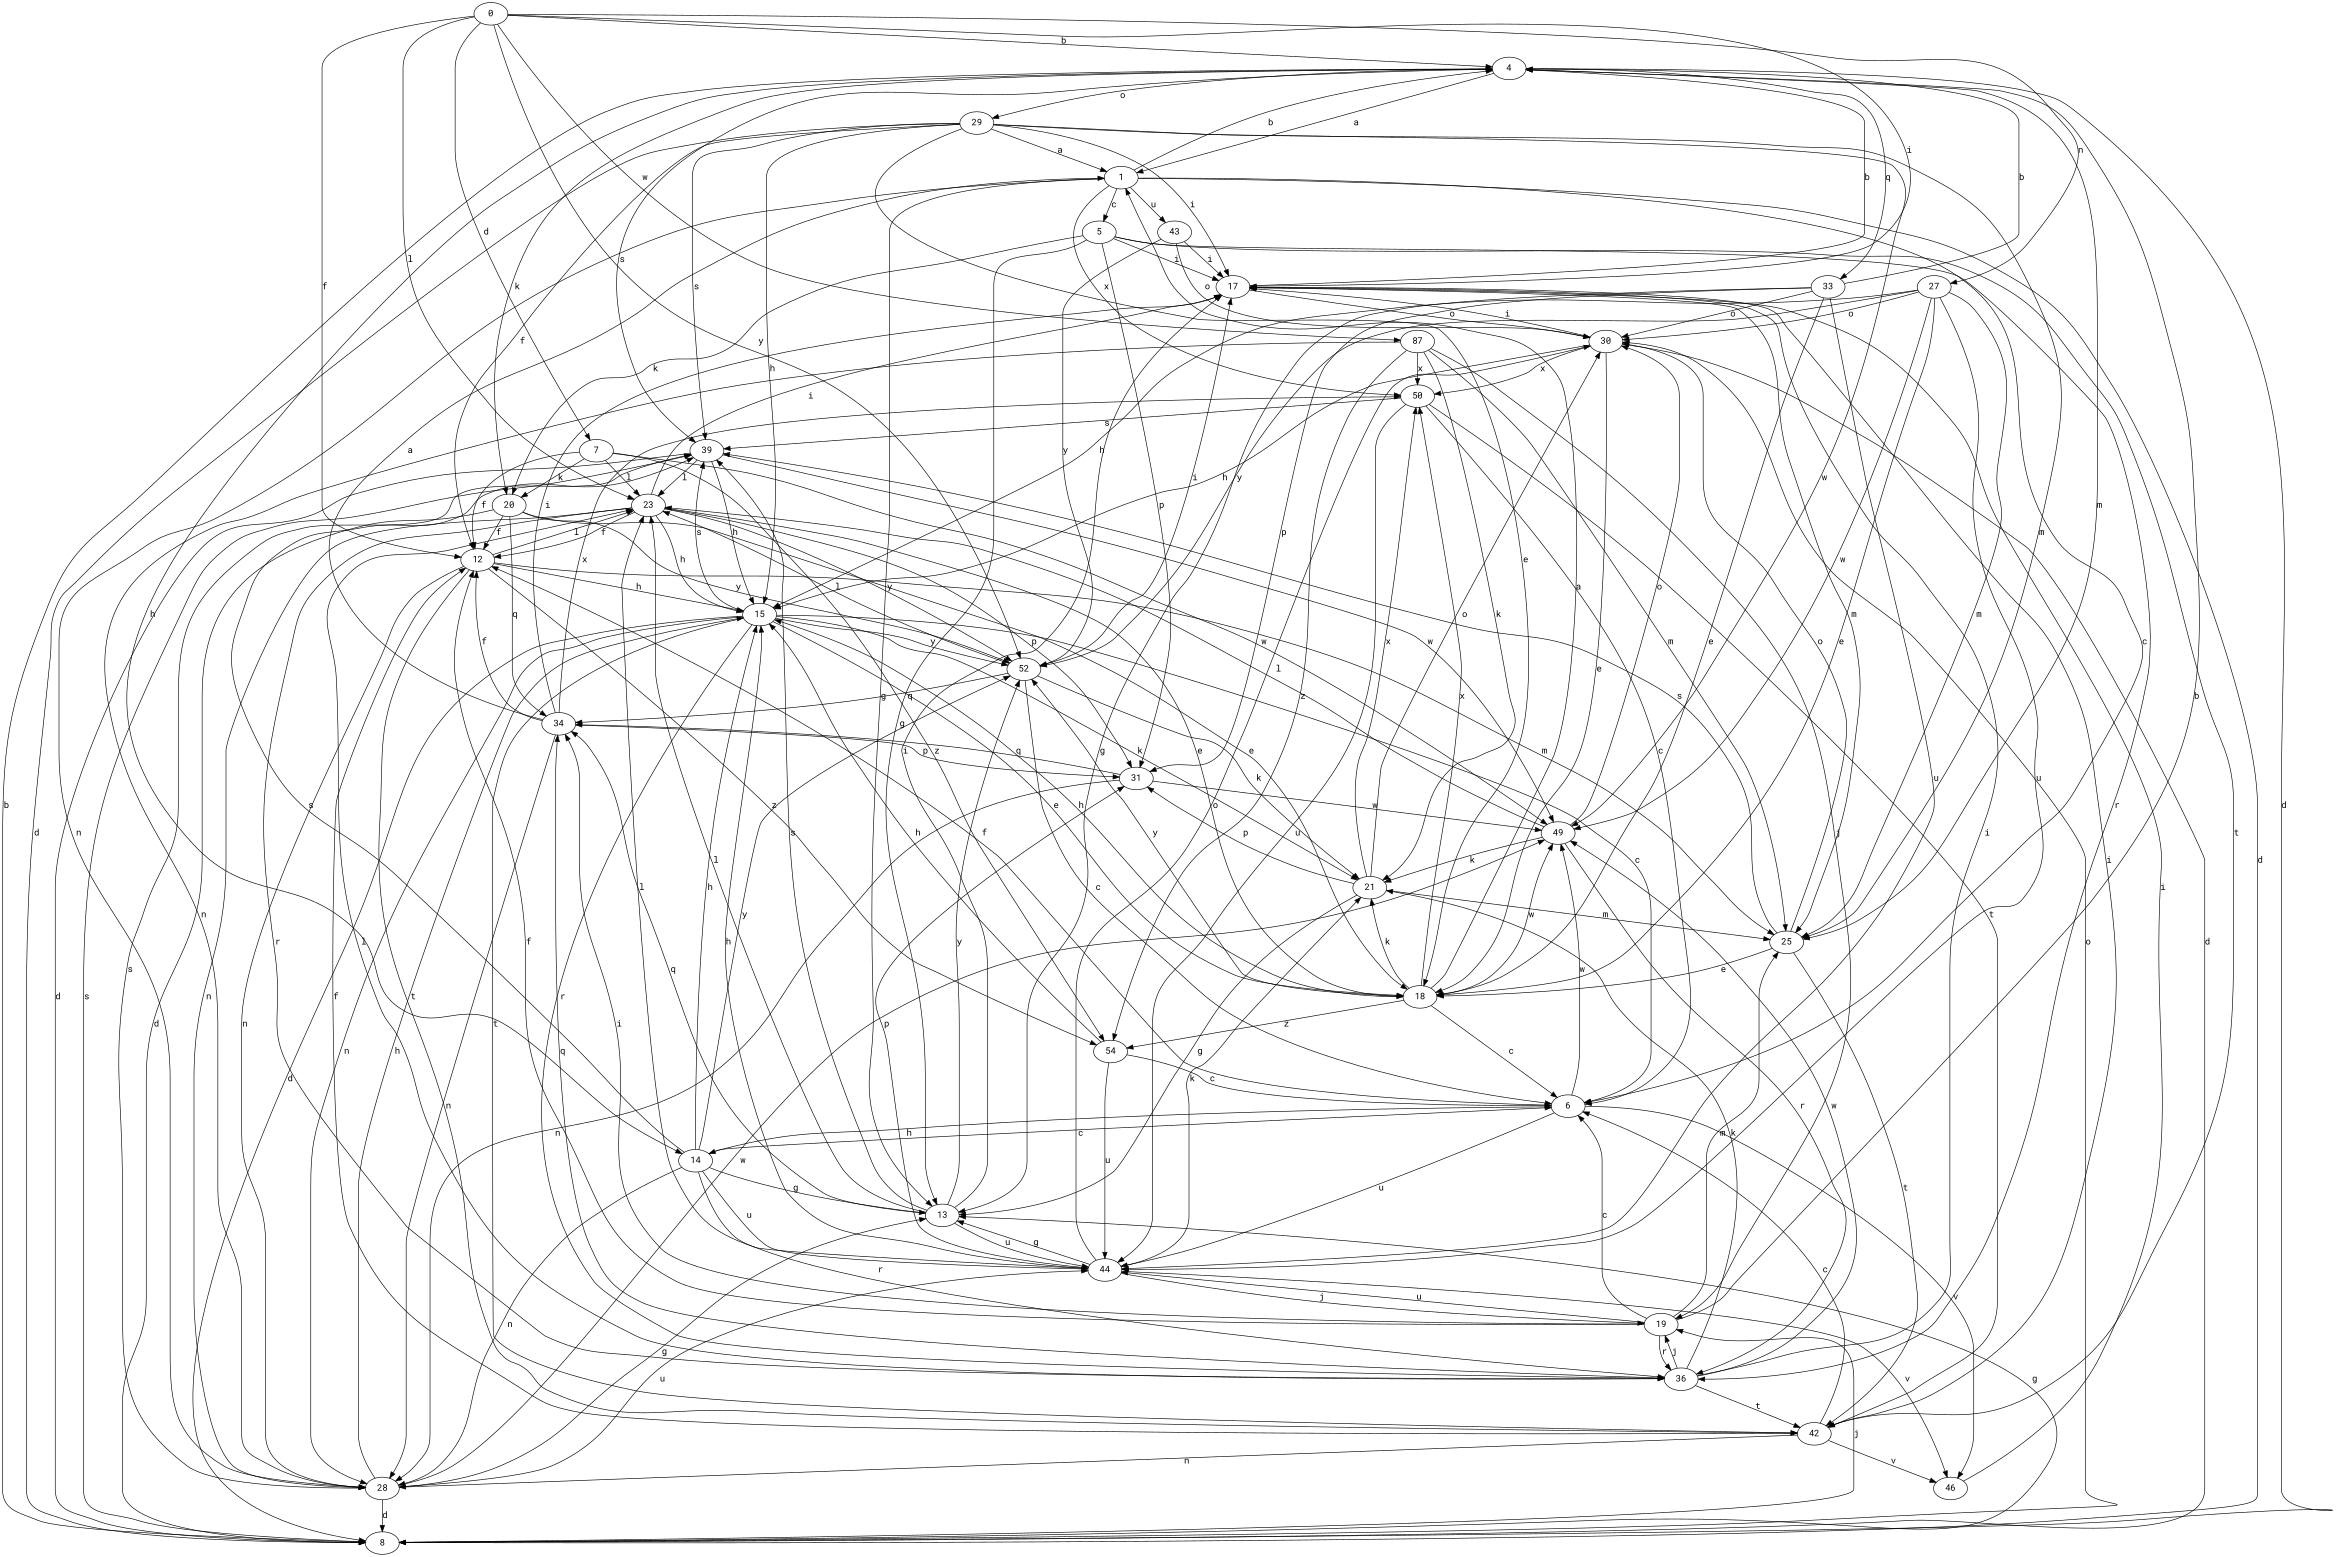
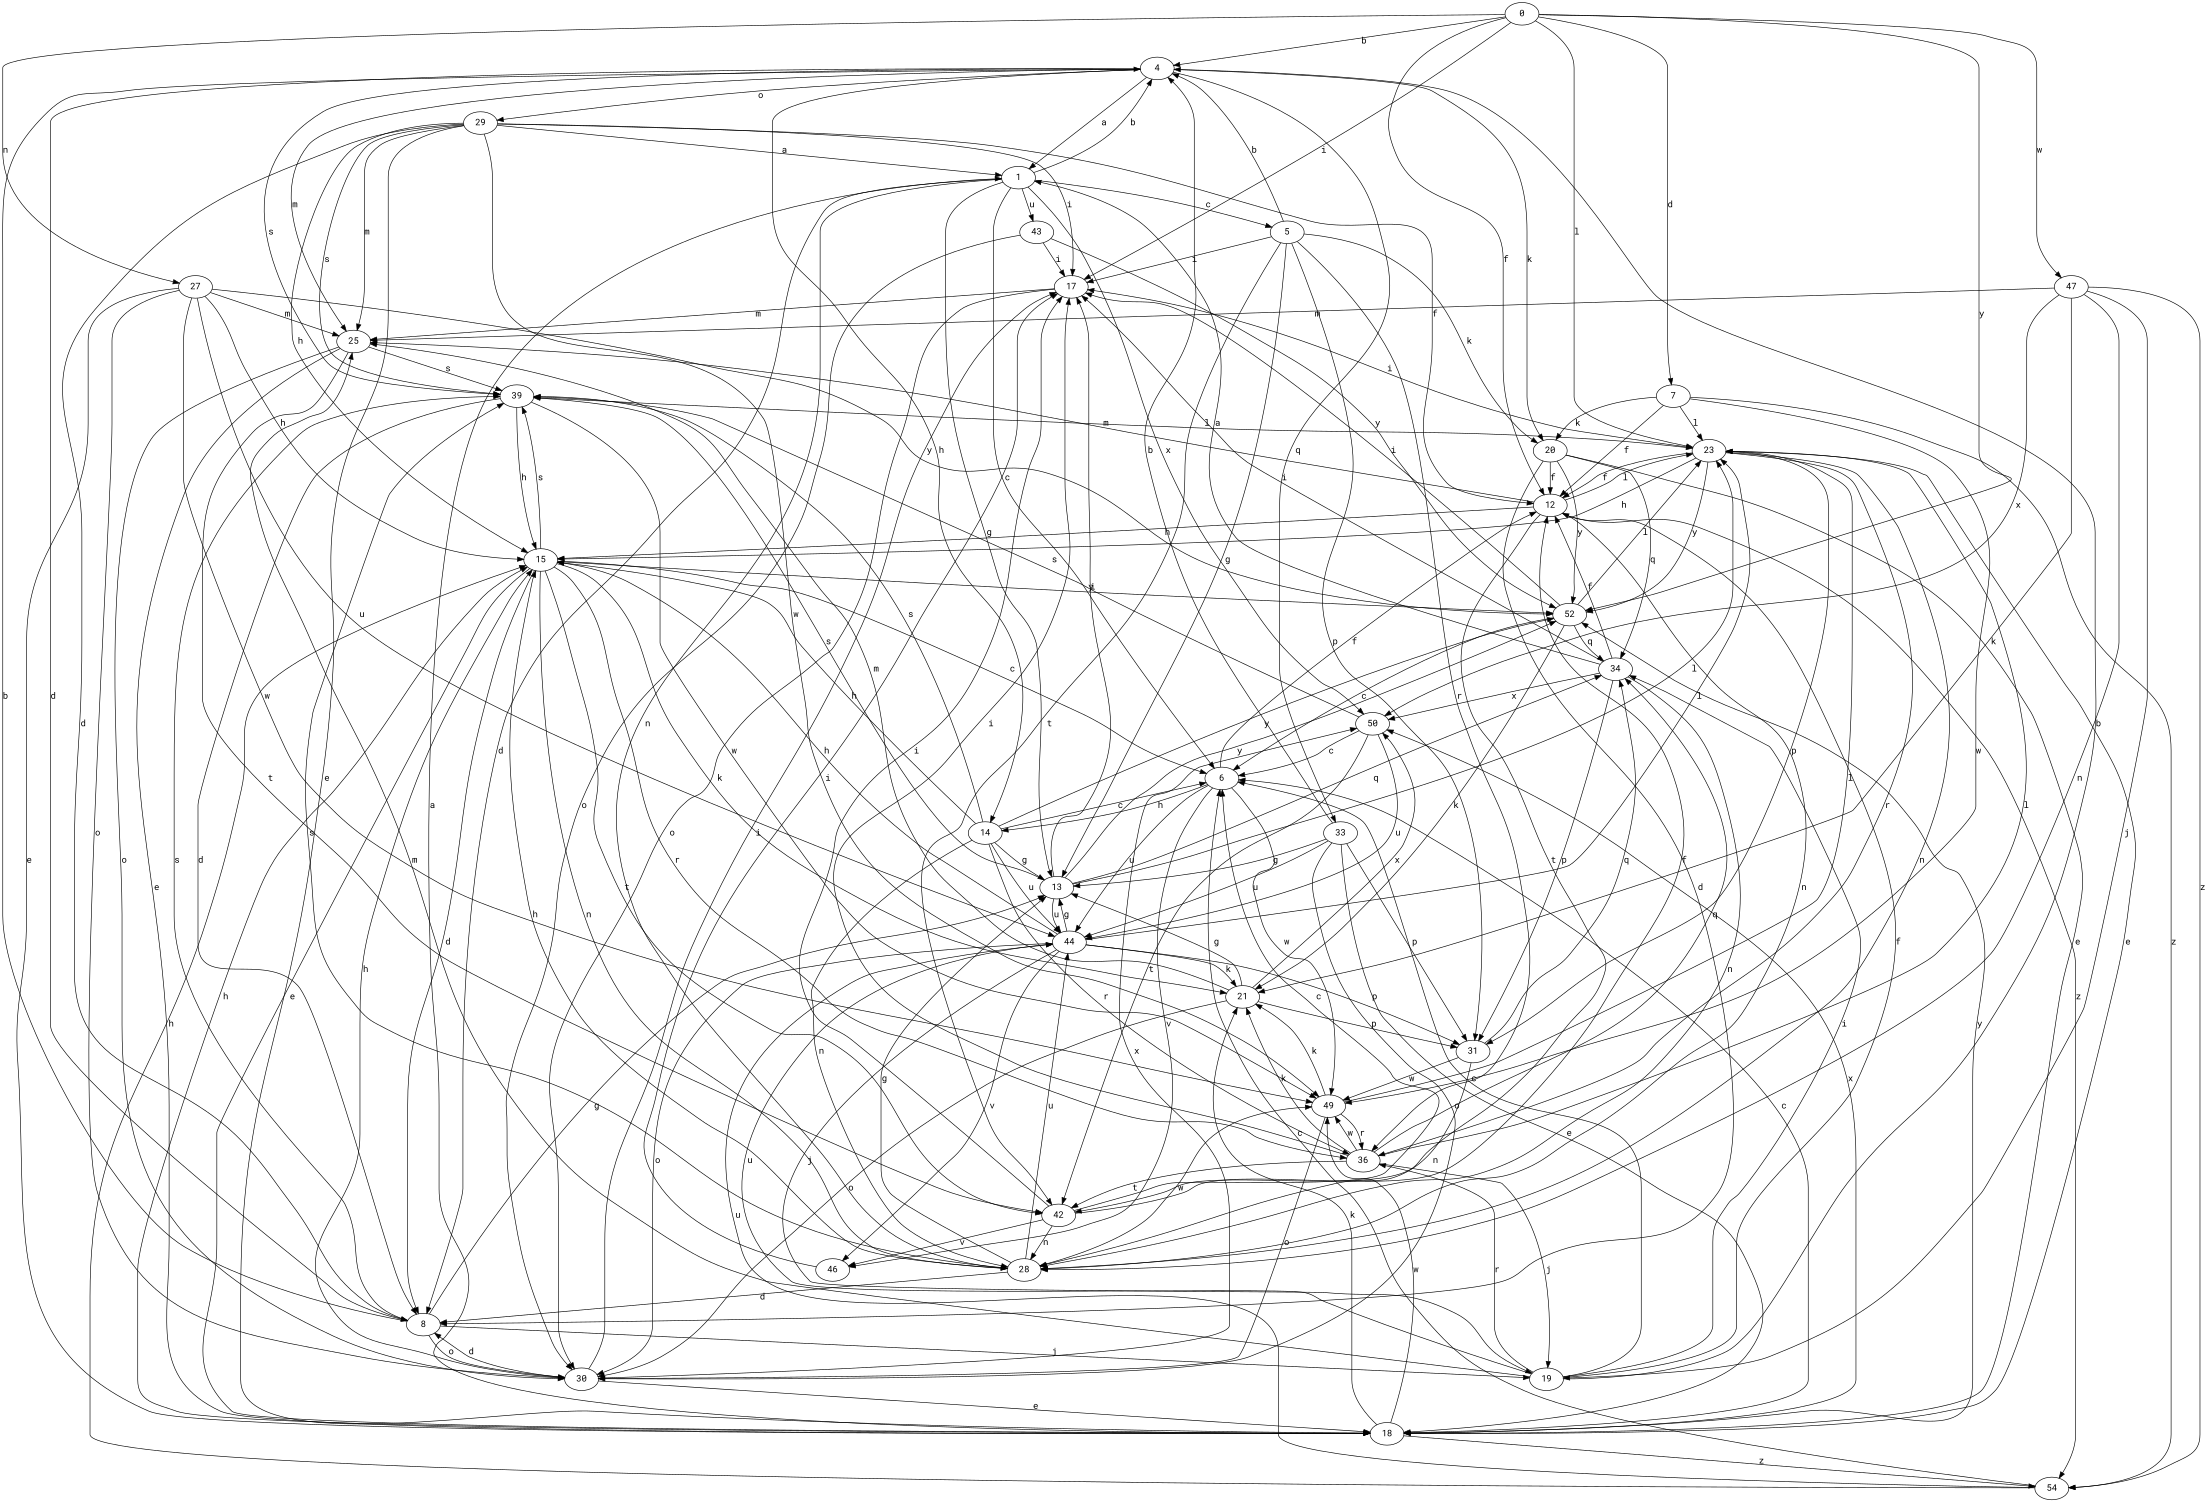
(1810, 249) -> (1243, 139)
(1418, 342) -> (2071, 287)
